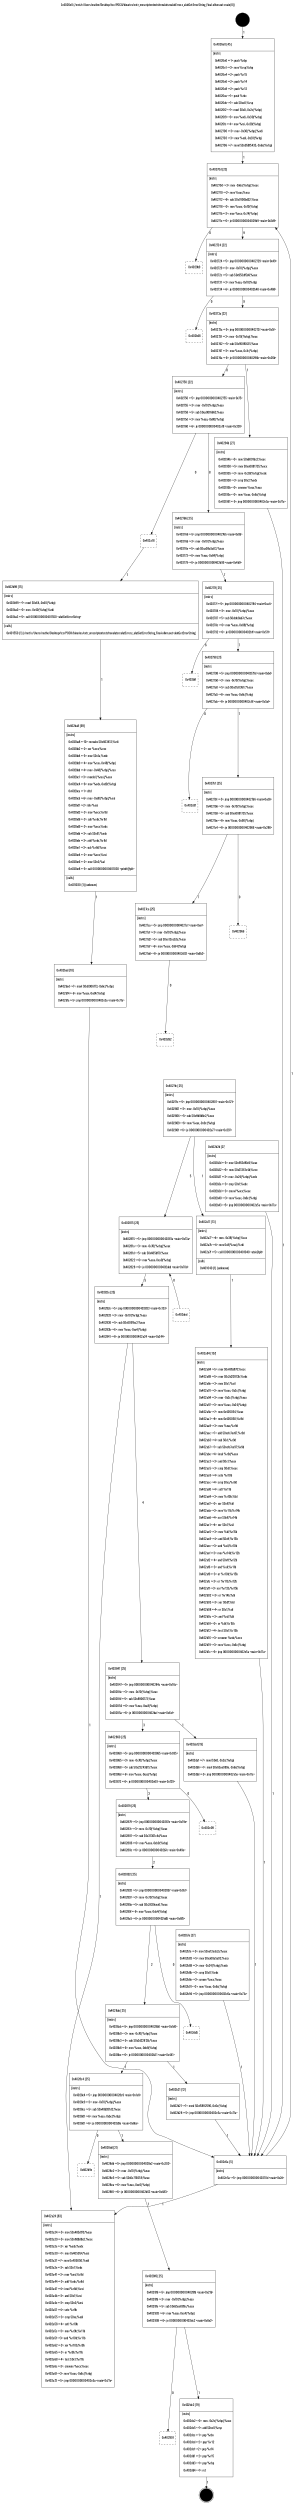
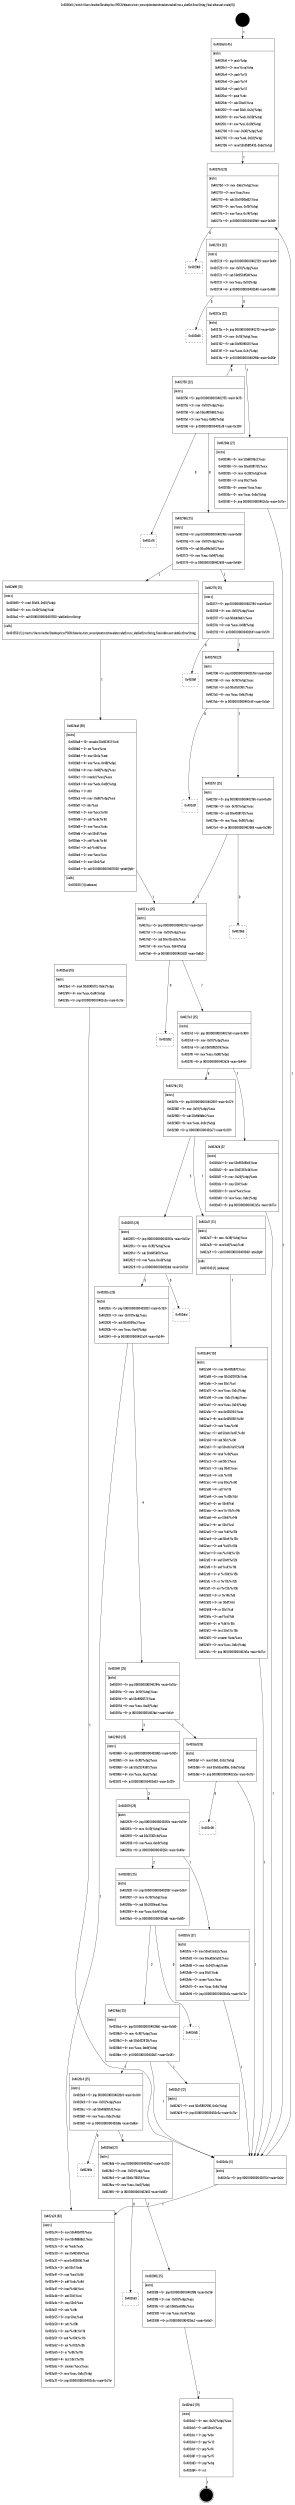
(243, 232) -> none
(226, 369) -> (229, 372)
(133, 563) -> (160, 572)
(94, 927) -> (145, 886)
none -> (214, 1040)
(176, 1292) -> (172, 1290)
(193, 1803) -> (213, 1800)
none -> (201, 1890)
(227, 2137) -> (158, 2124)
none -> (131, 2299)
(167, 2438) -> none
